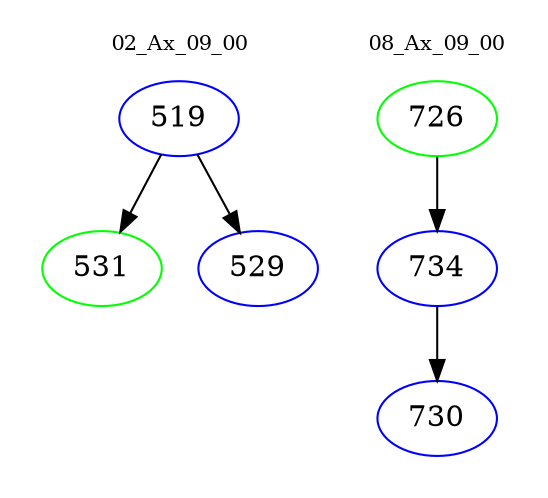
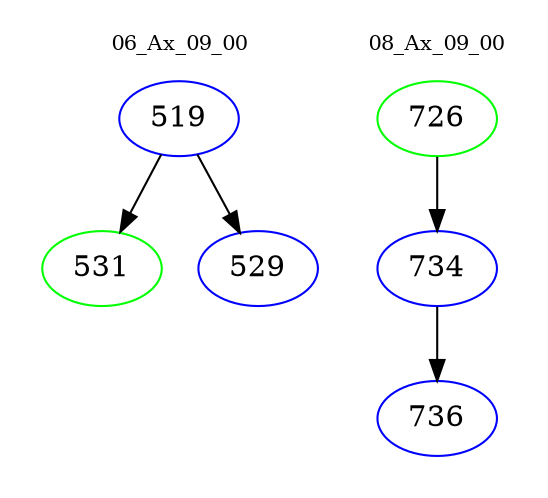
(180, 45) -> (180, 45)
(437, 418) -> (437, 418)
